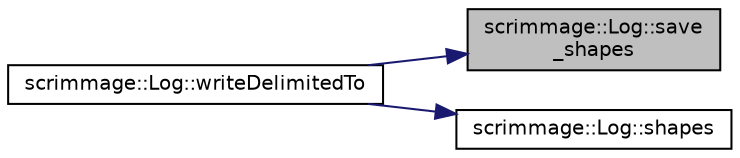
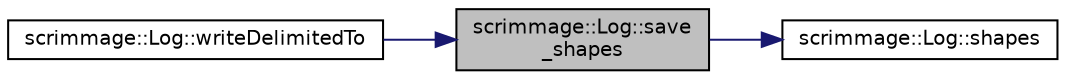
(402, 108) -> (735, 40)
